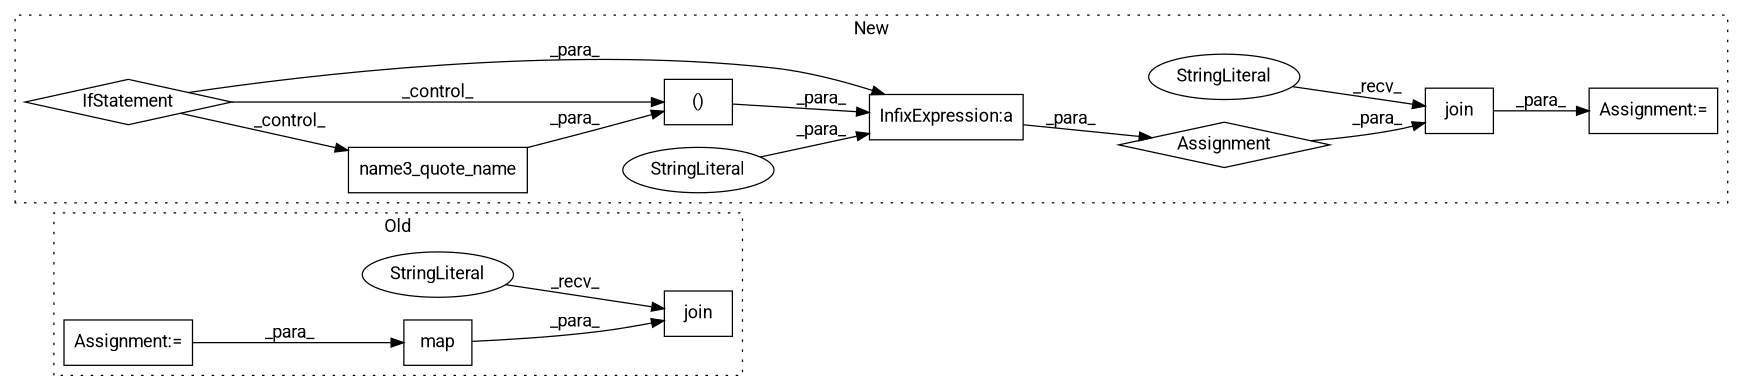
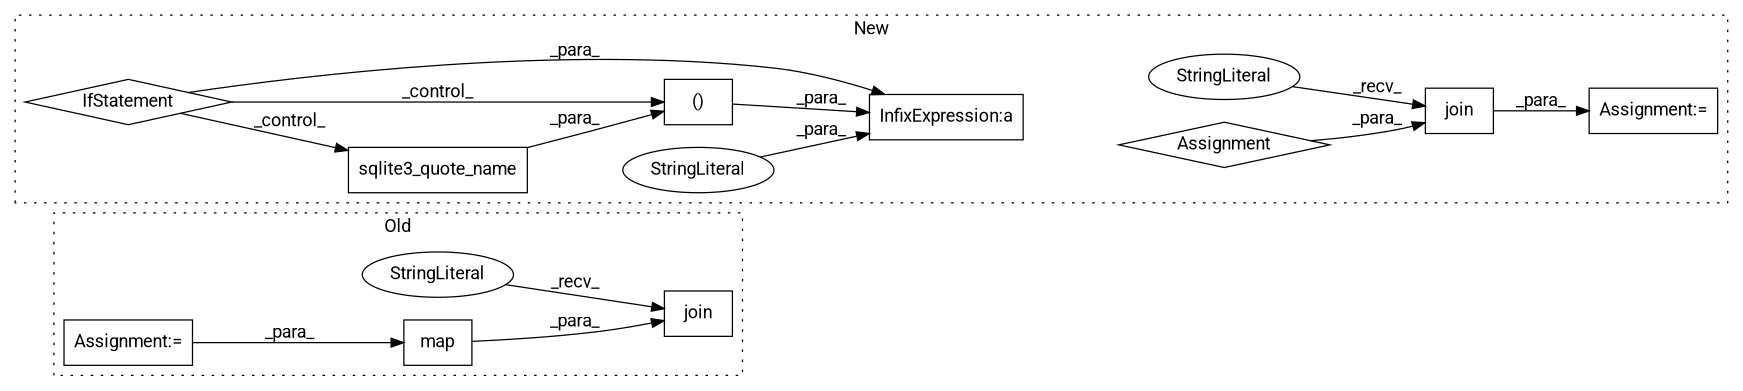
(1081, 131) -> none
(438, 170) -> (438, 170)
